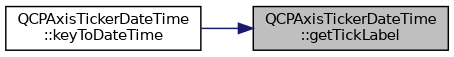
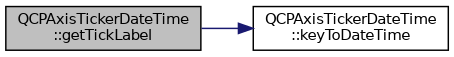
(220, 28) -> (220, 28)
